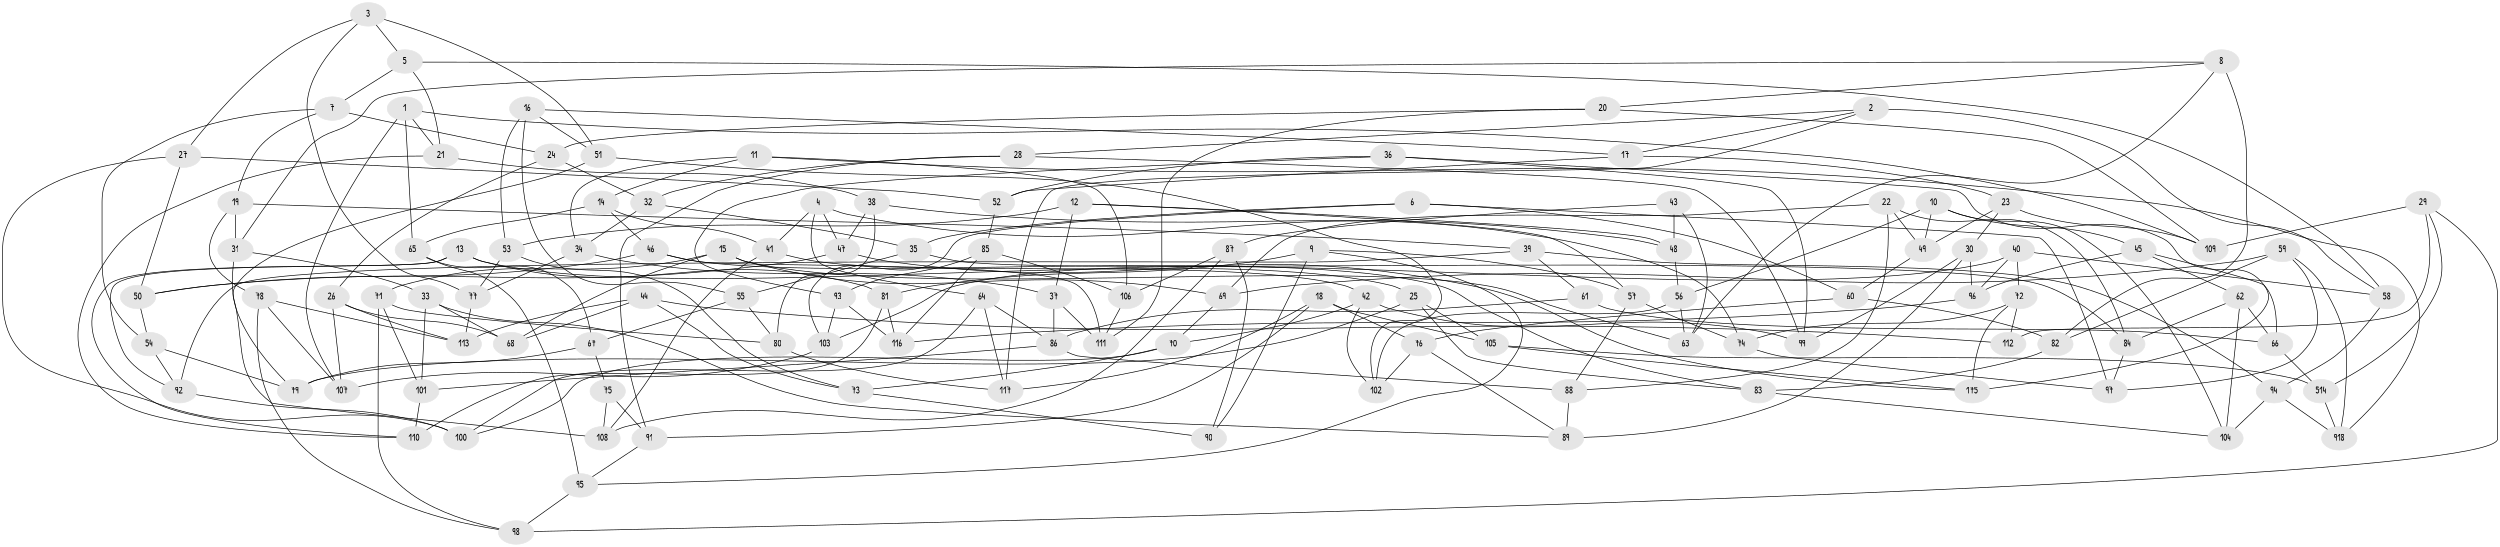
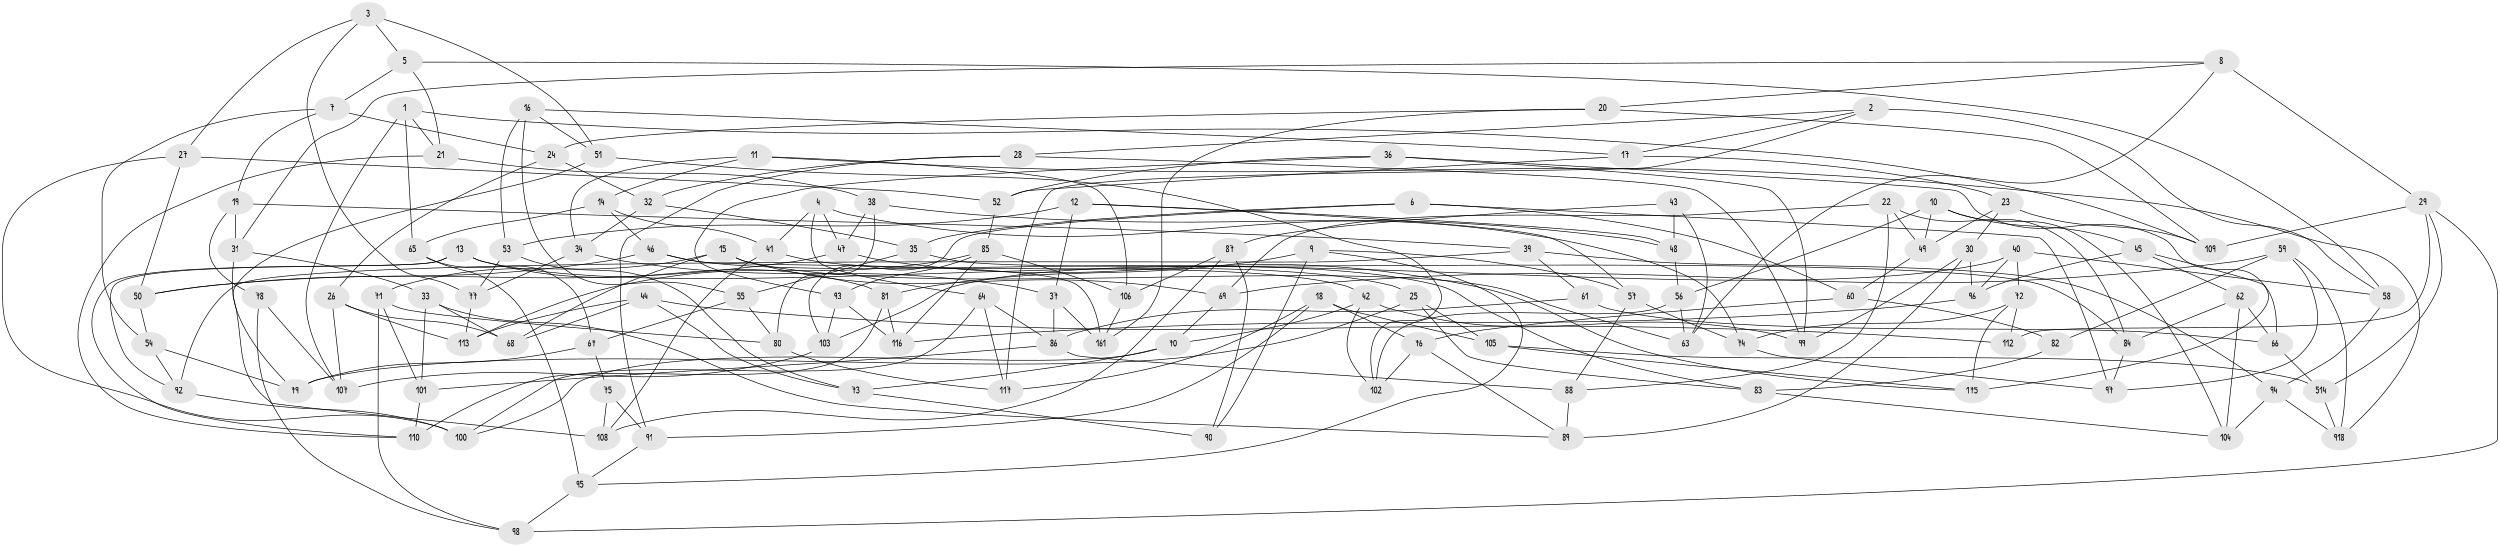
(2242, 252) -> (2322, 132)
(362, 321) -> (595, 292)
(1101, 344) -> (1101, 344)
